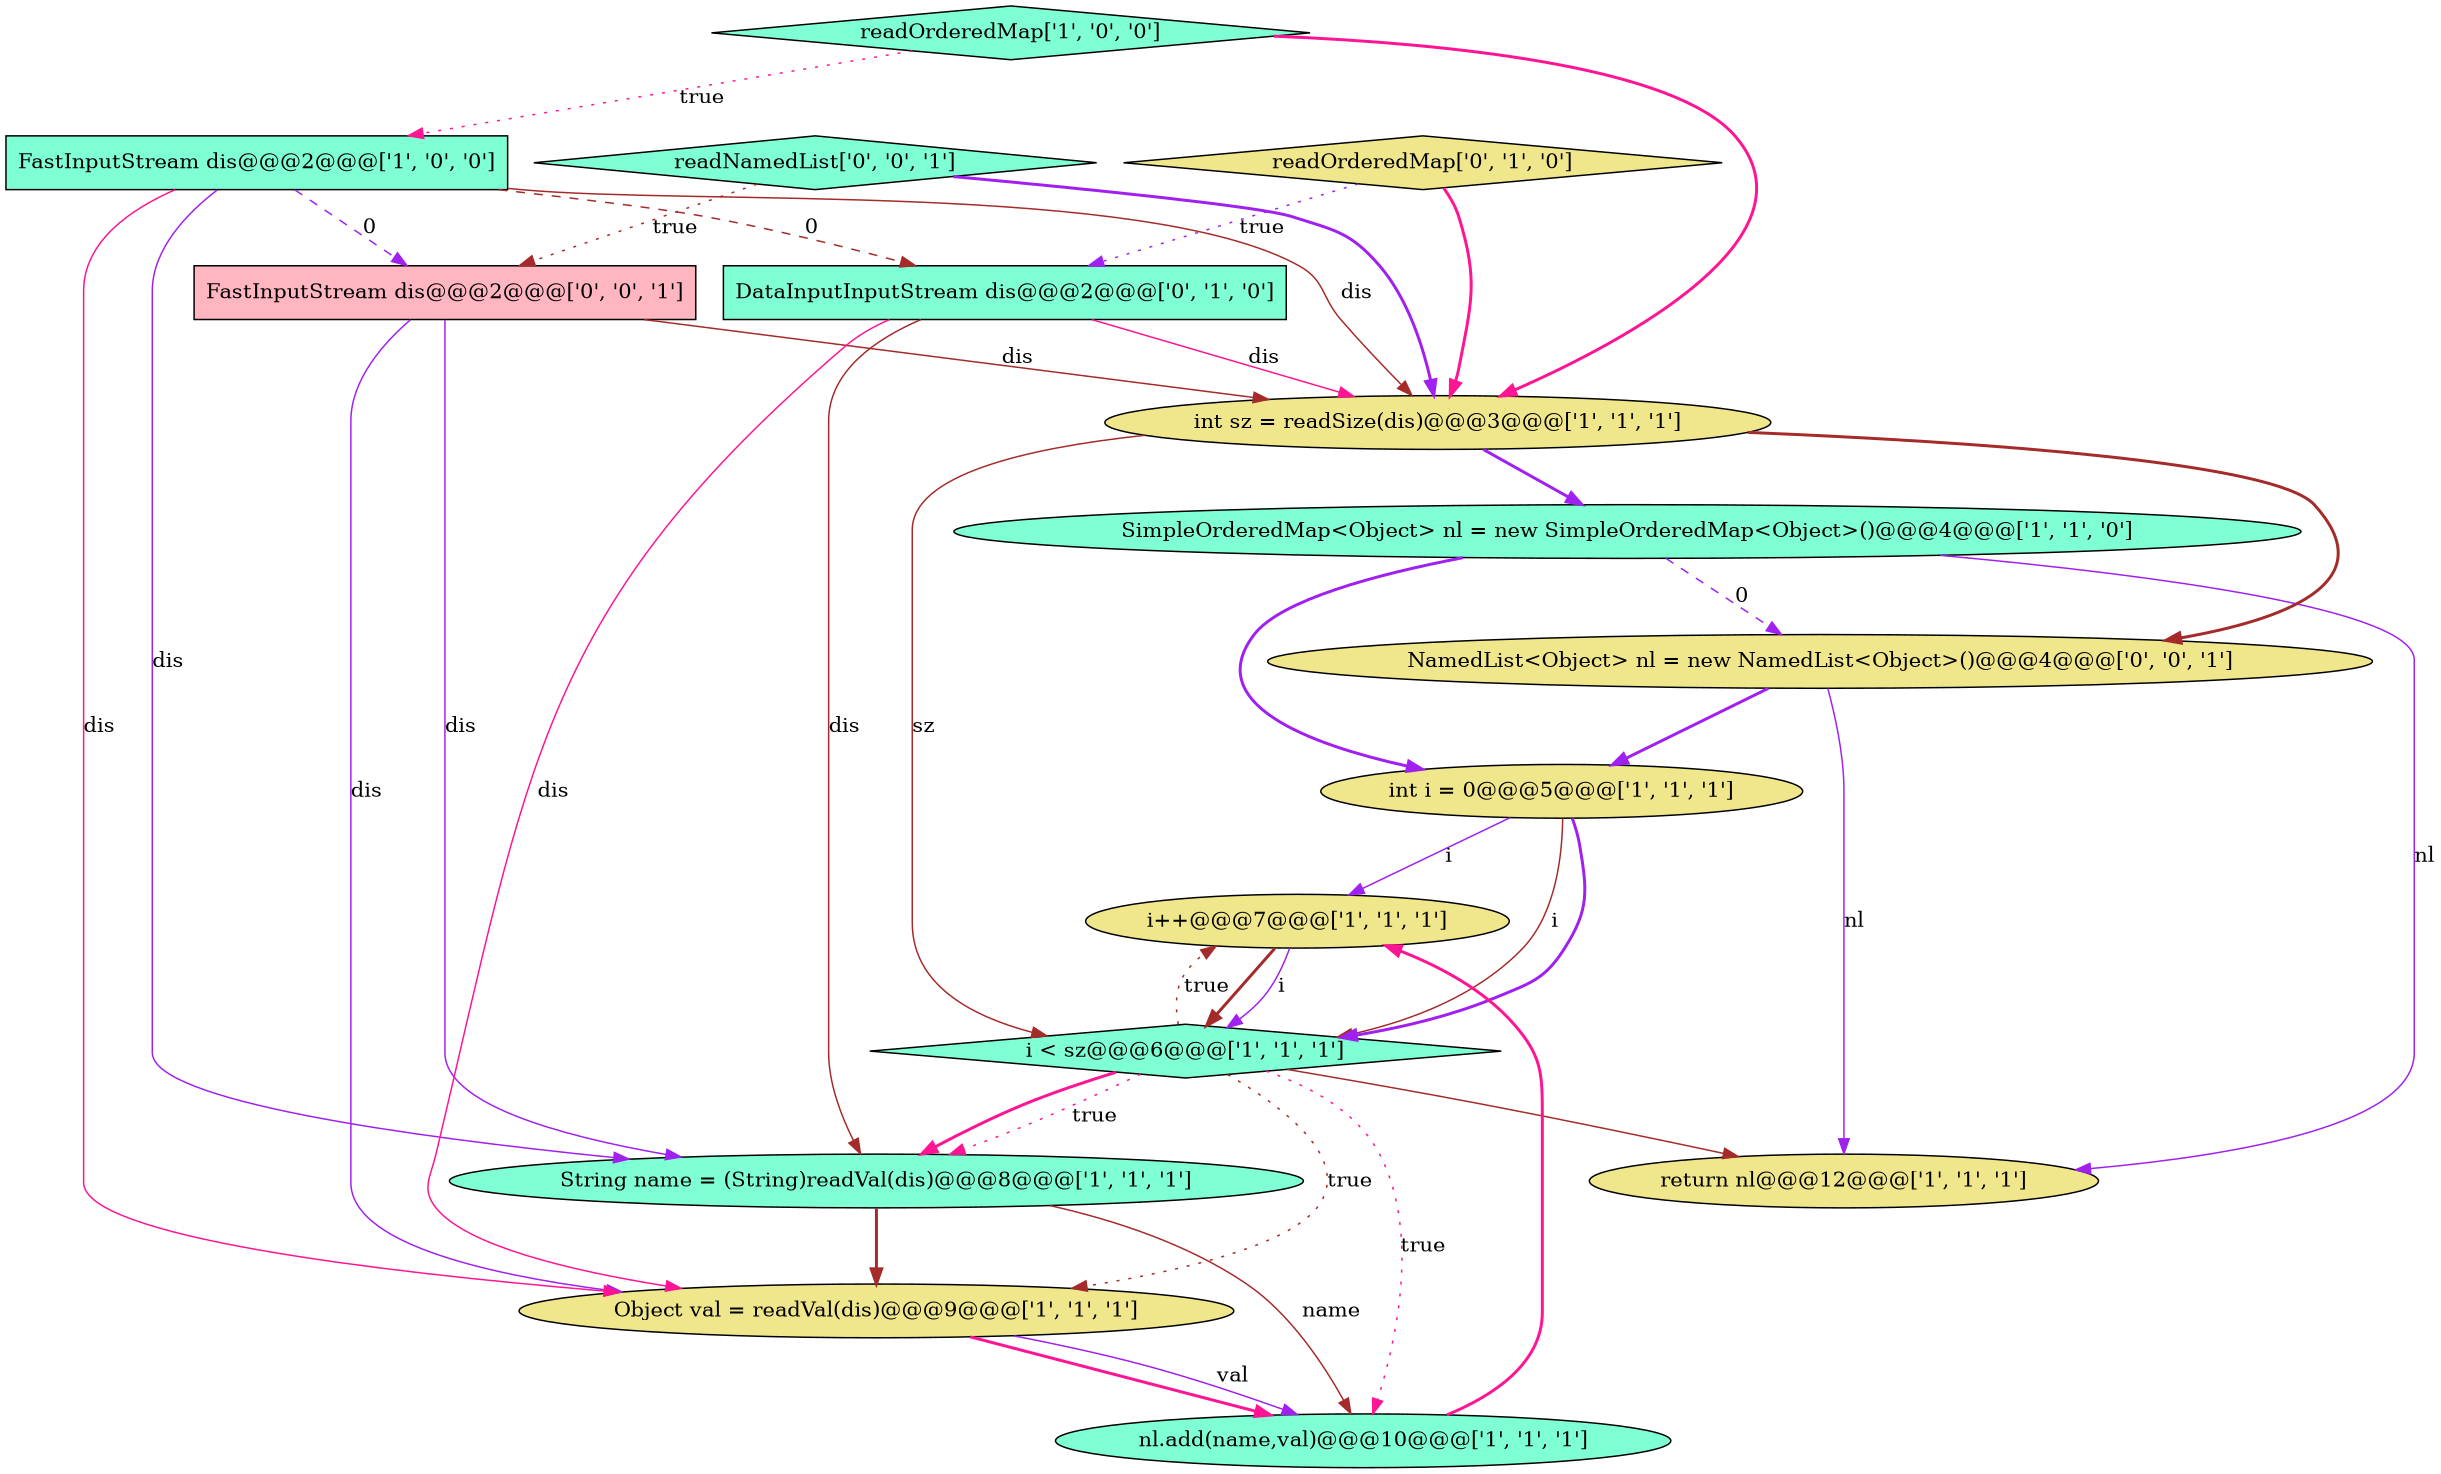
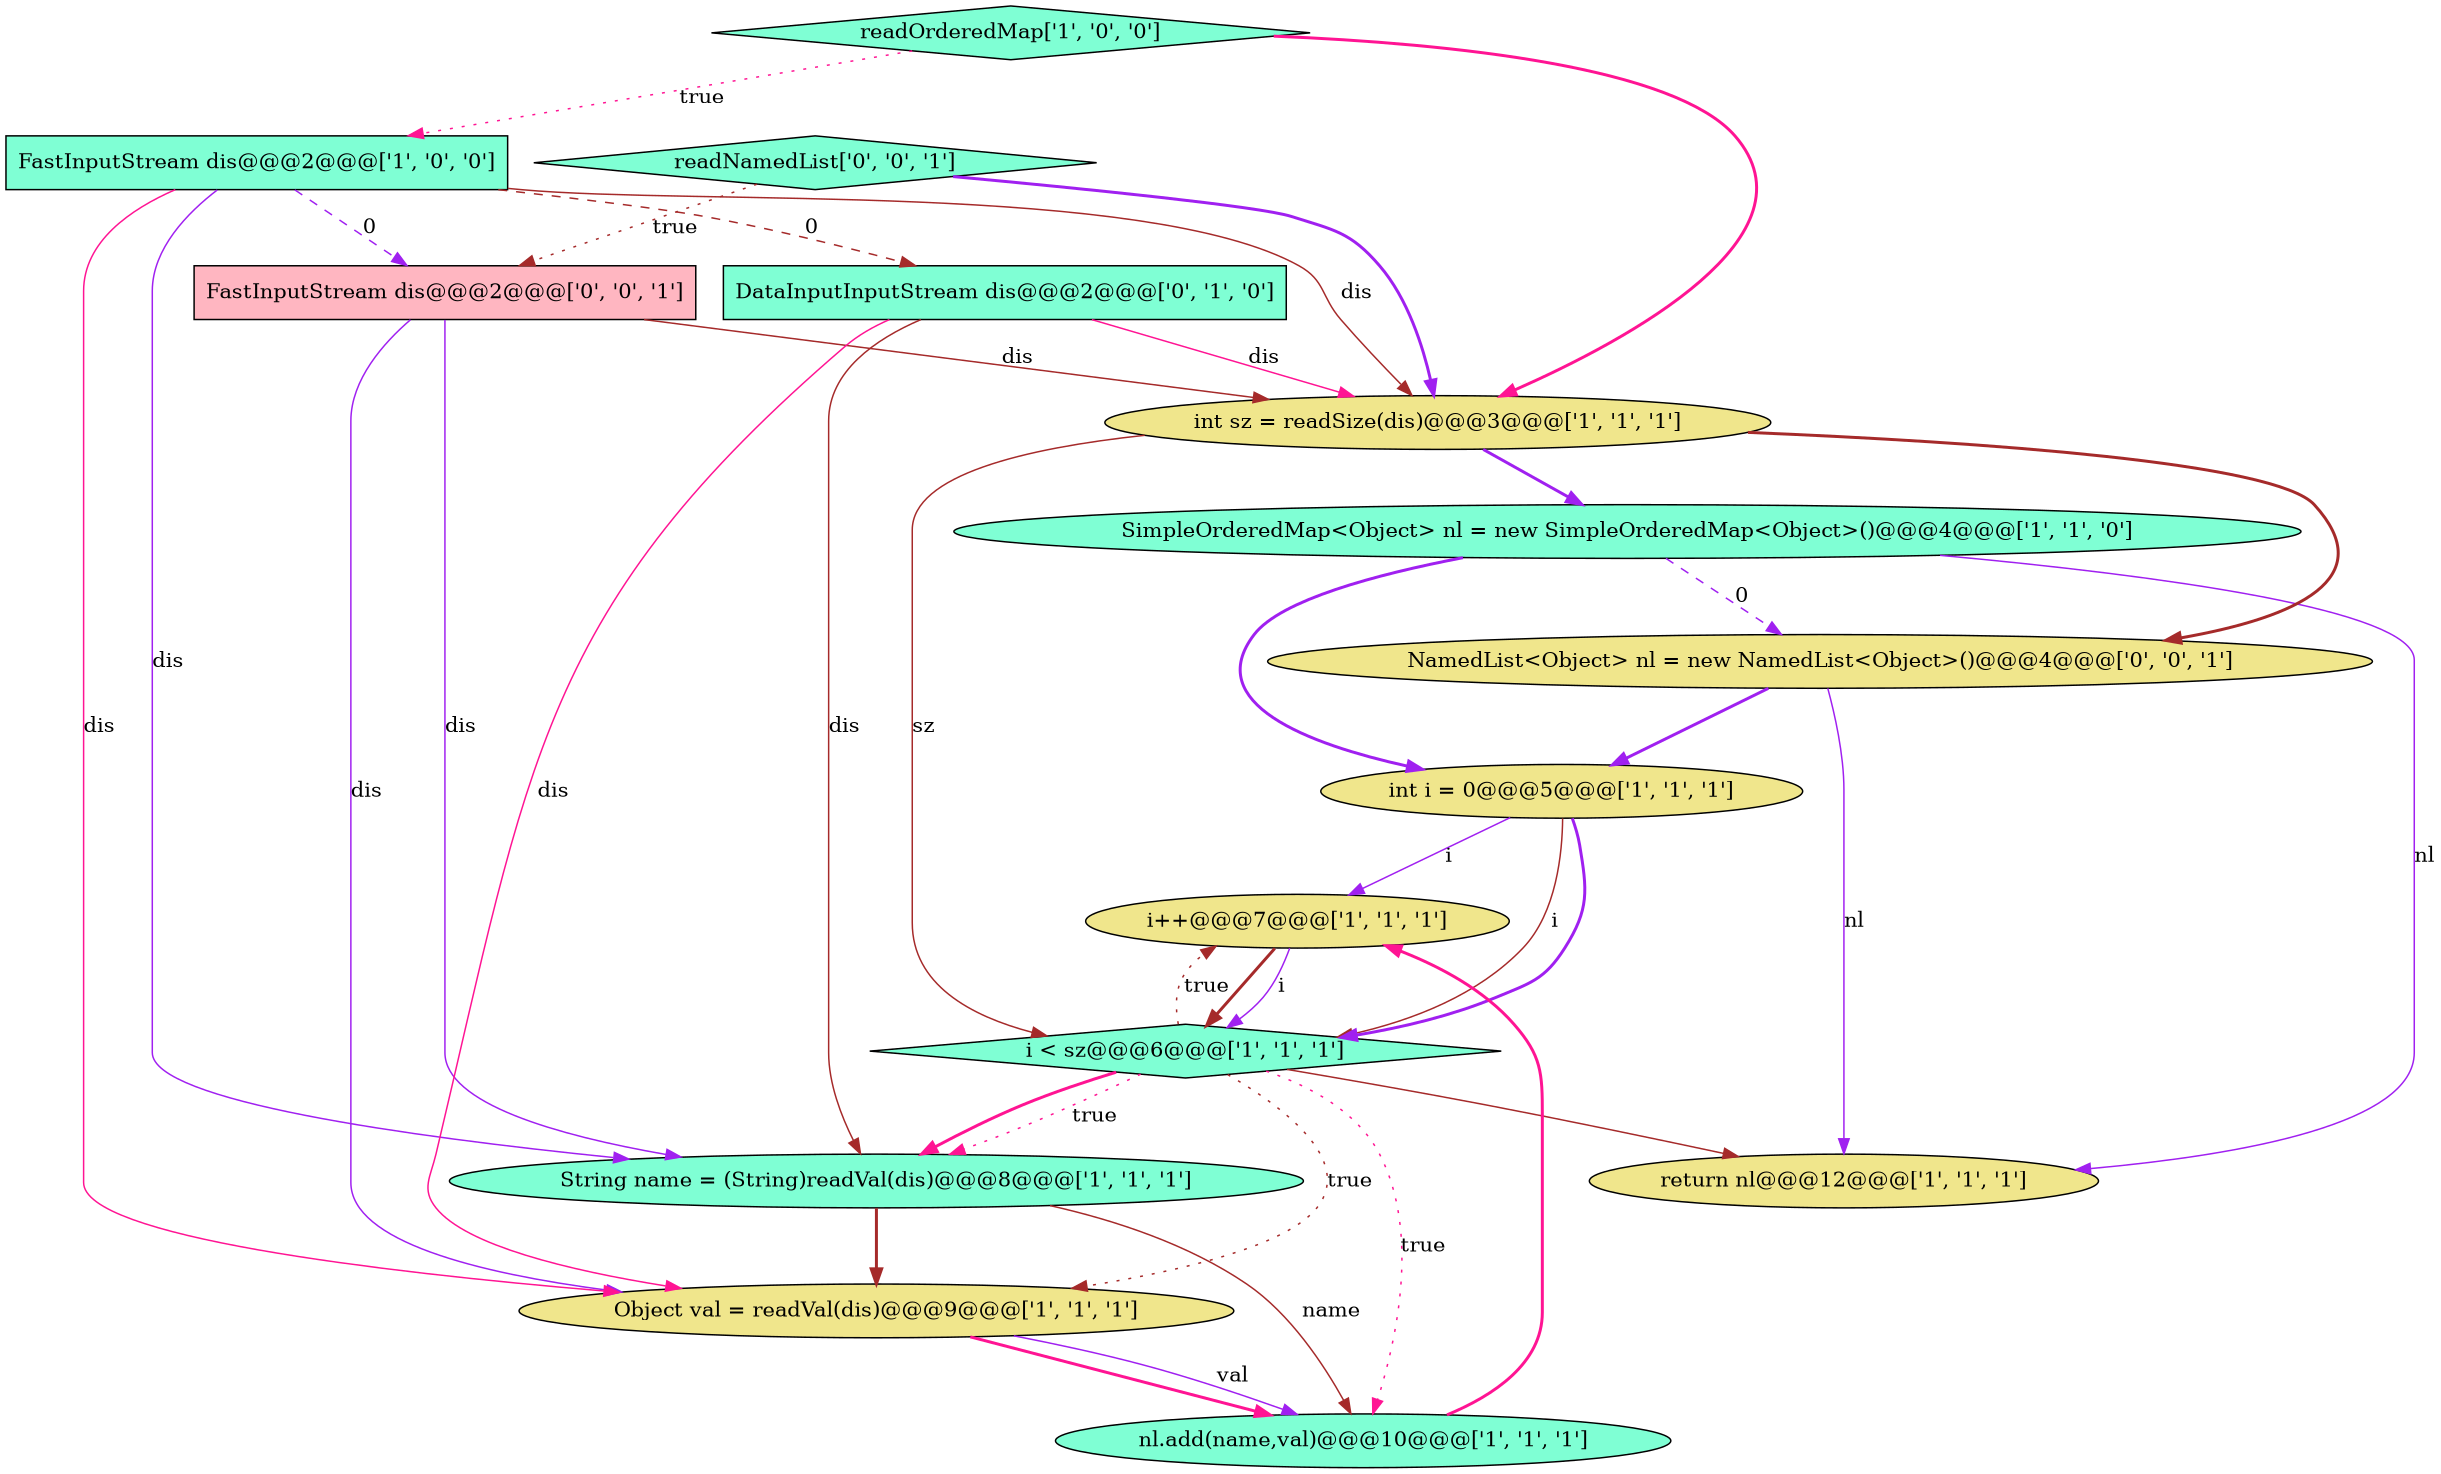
(1423, 163) -> none
